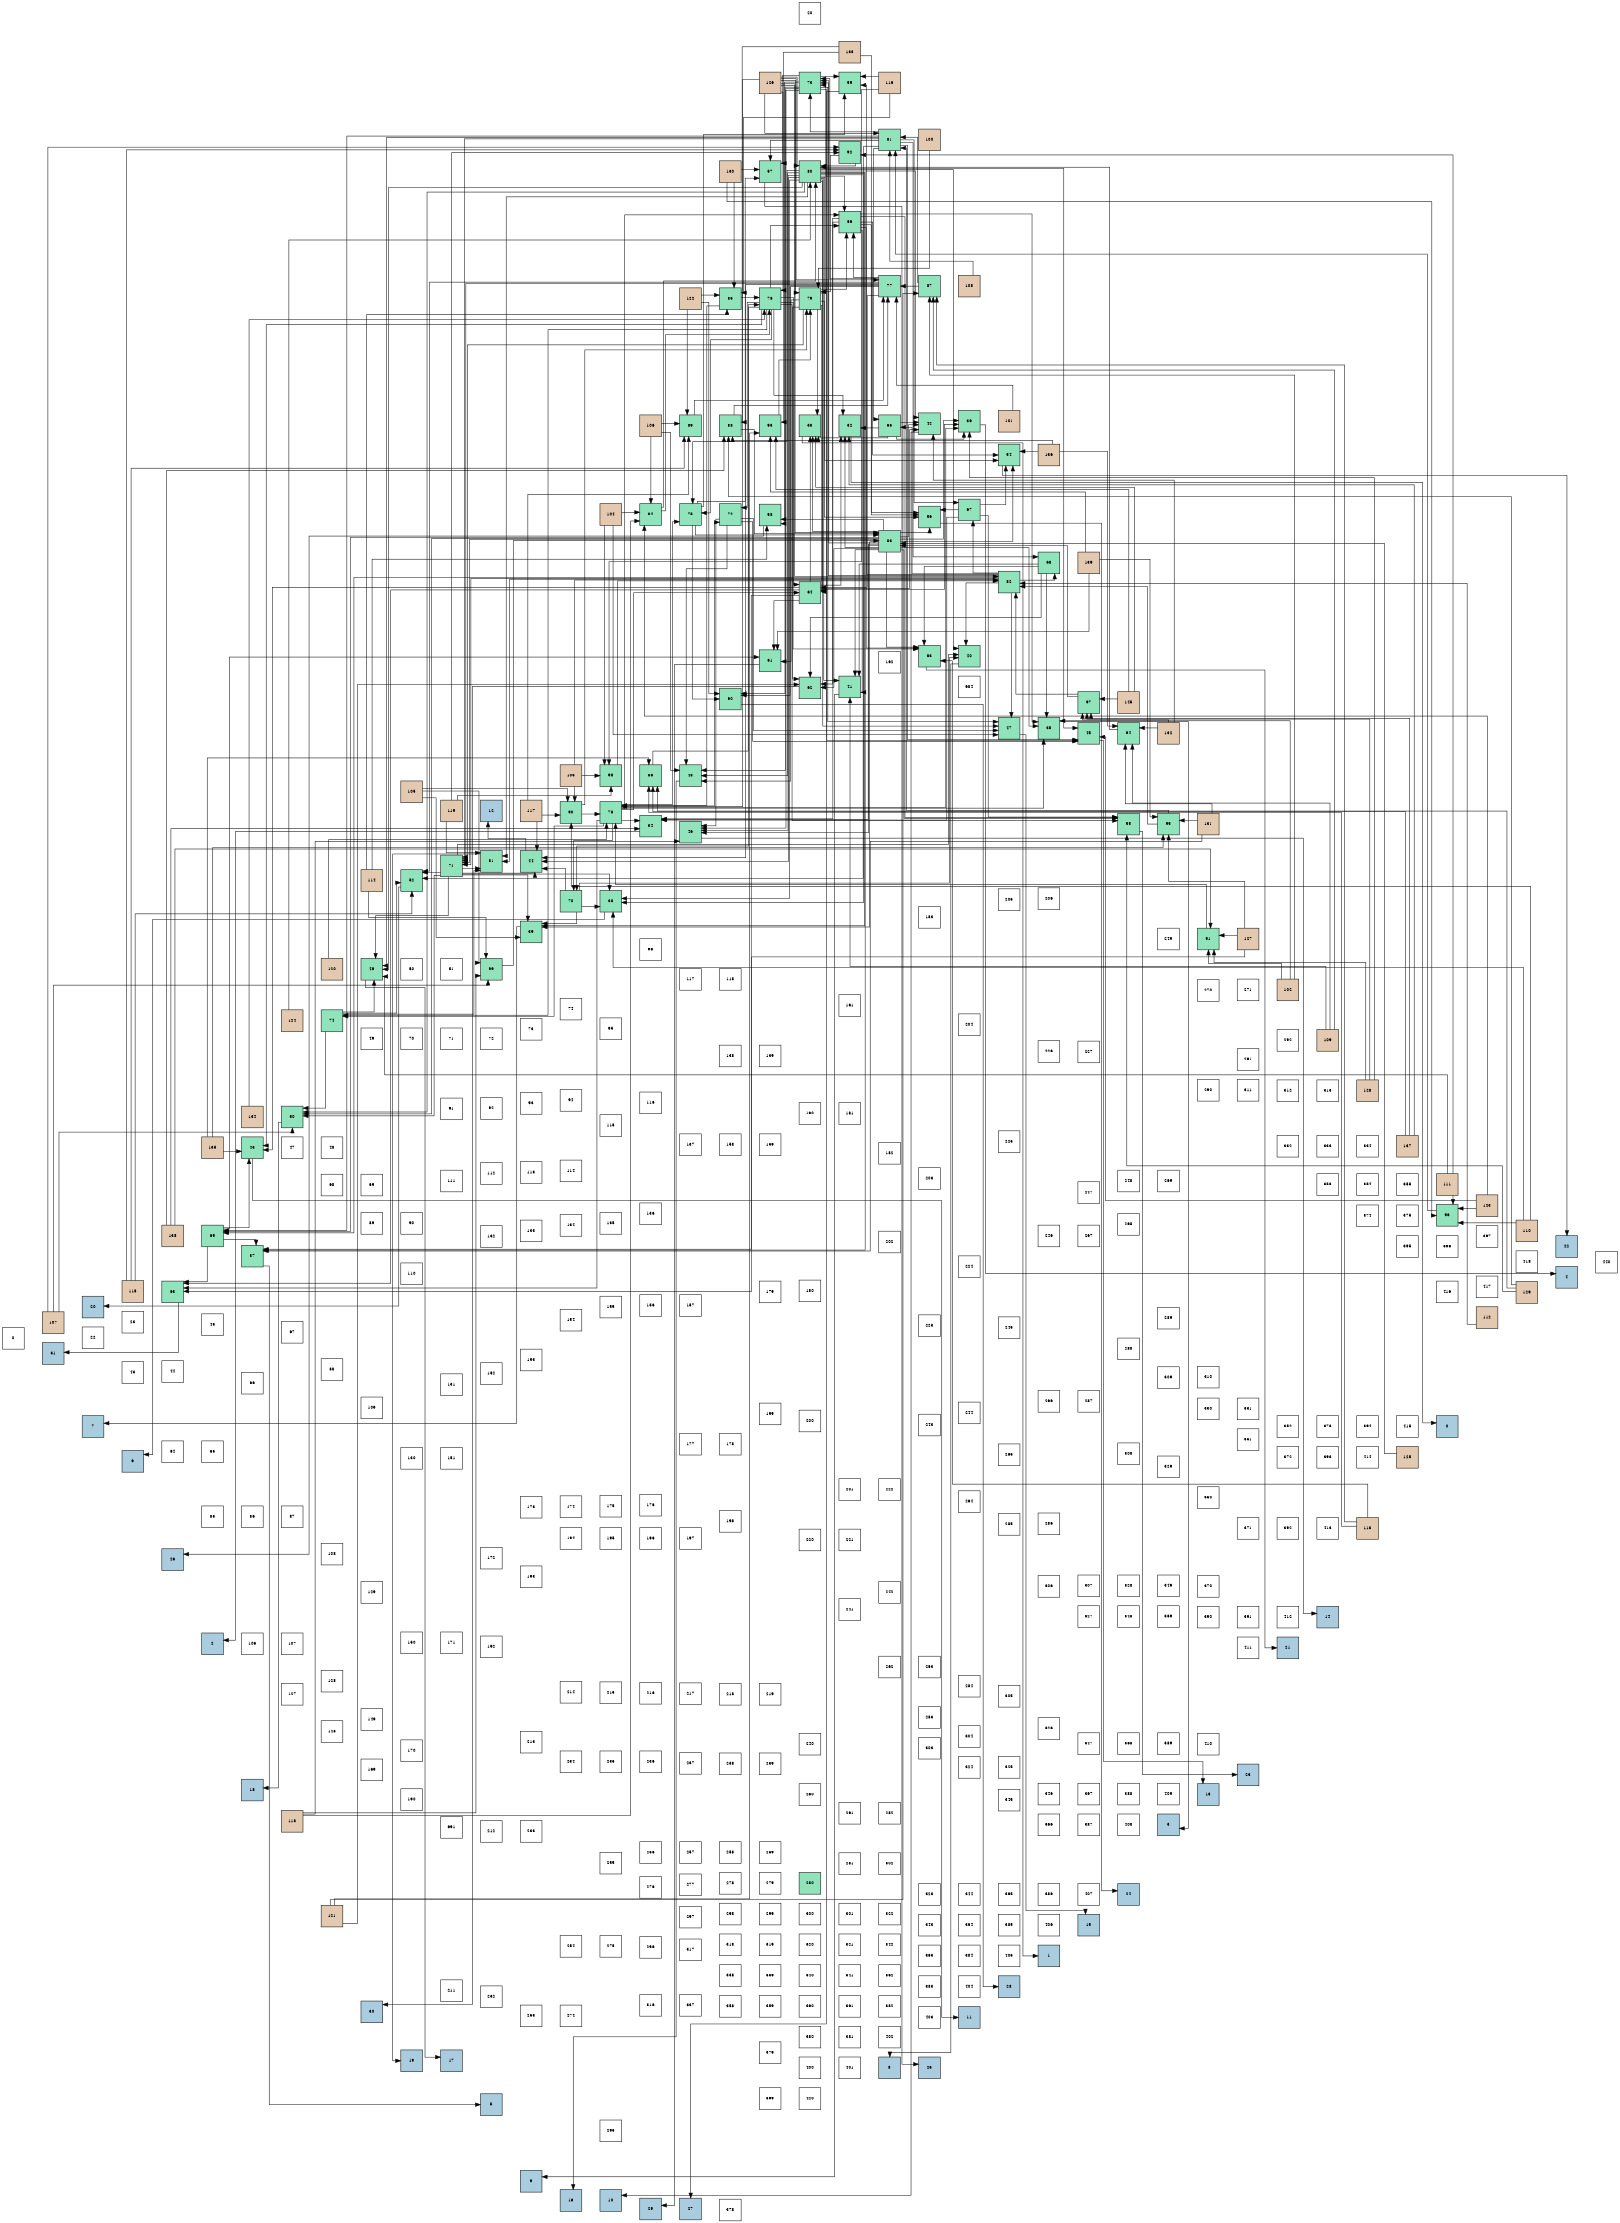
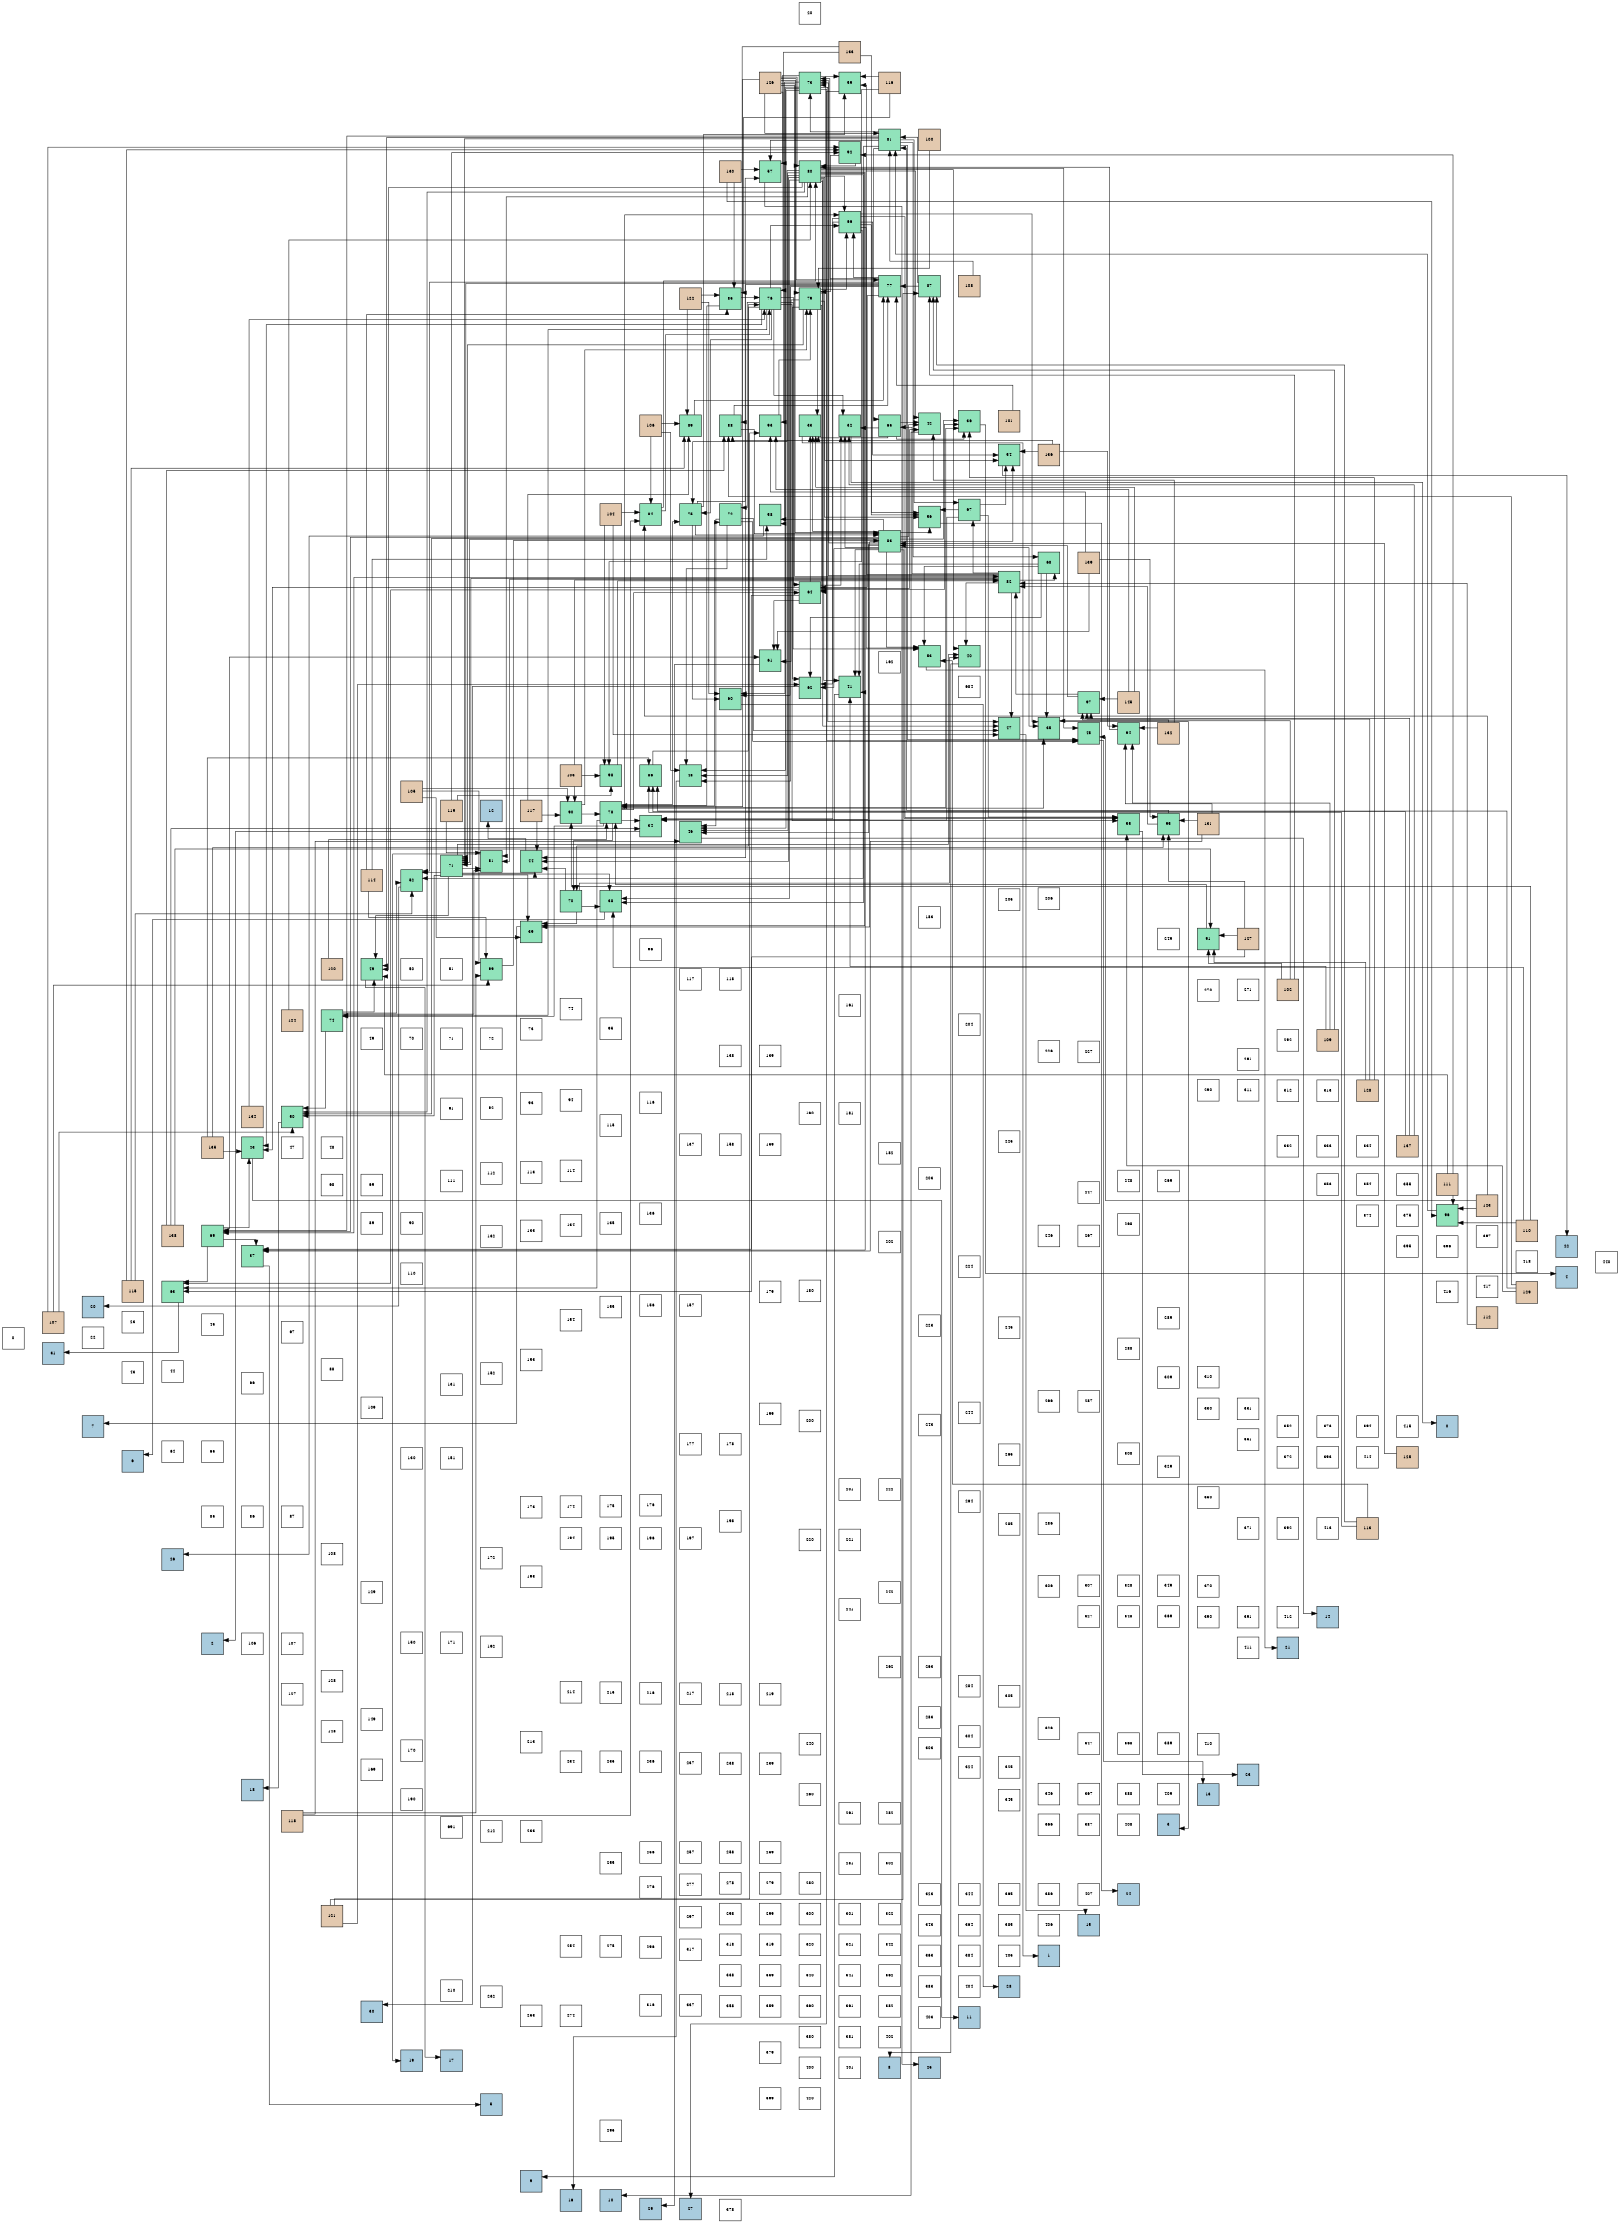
(810, 1883) -> (810, 1883)
(451, 1991) -> (451, 1991)
